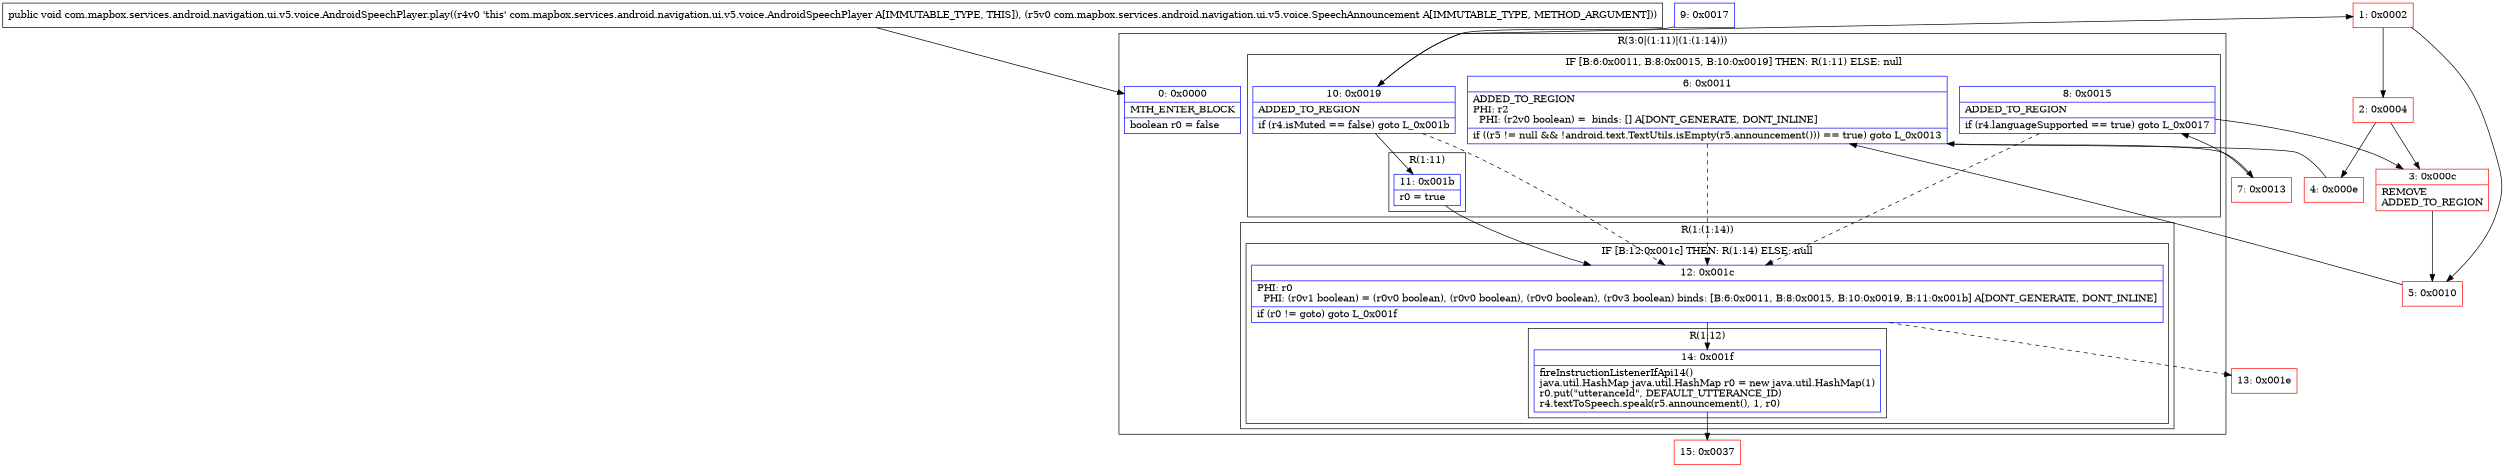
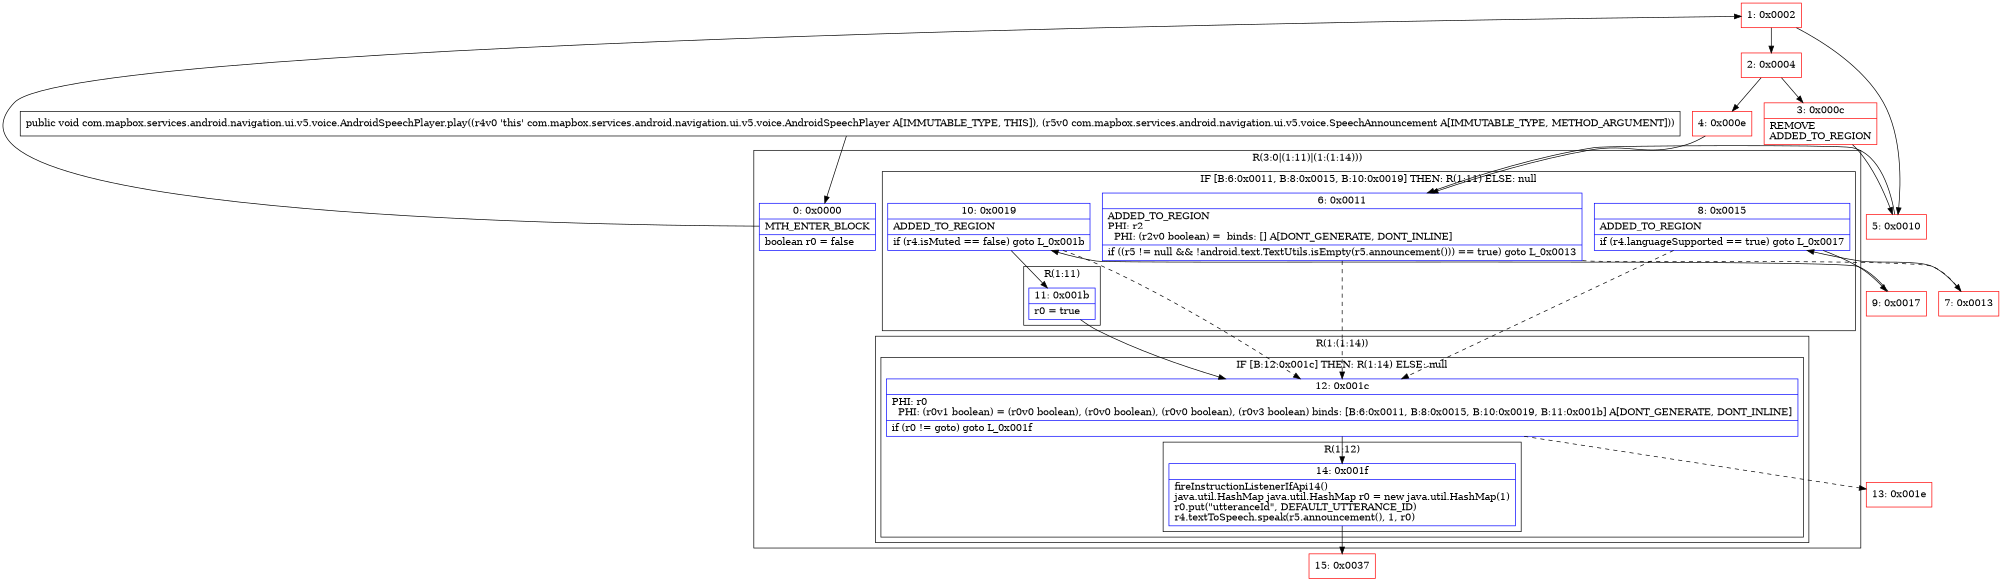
(1705, 15) -> (1896, 304)
(1854, 26) -> (472, 50)
(2308, 135) -> (1855, 265)
(2102, 145) -> (1773, 262)
